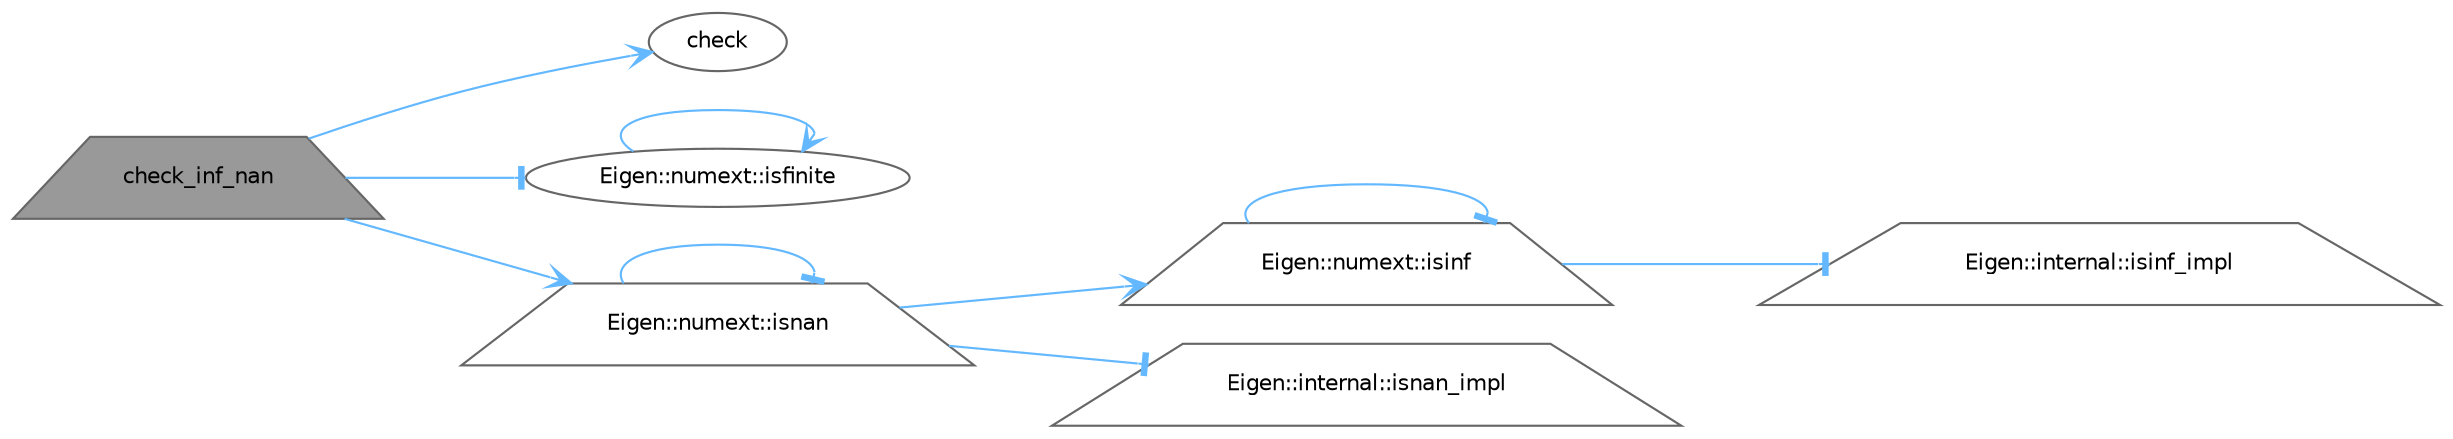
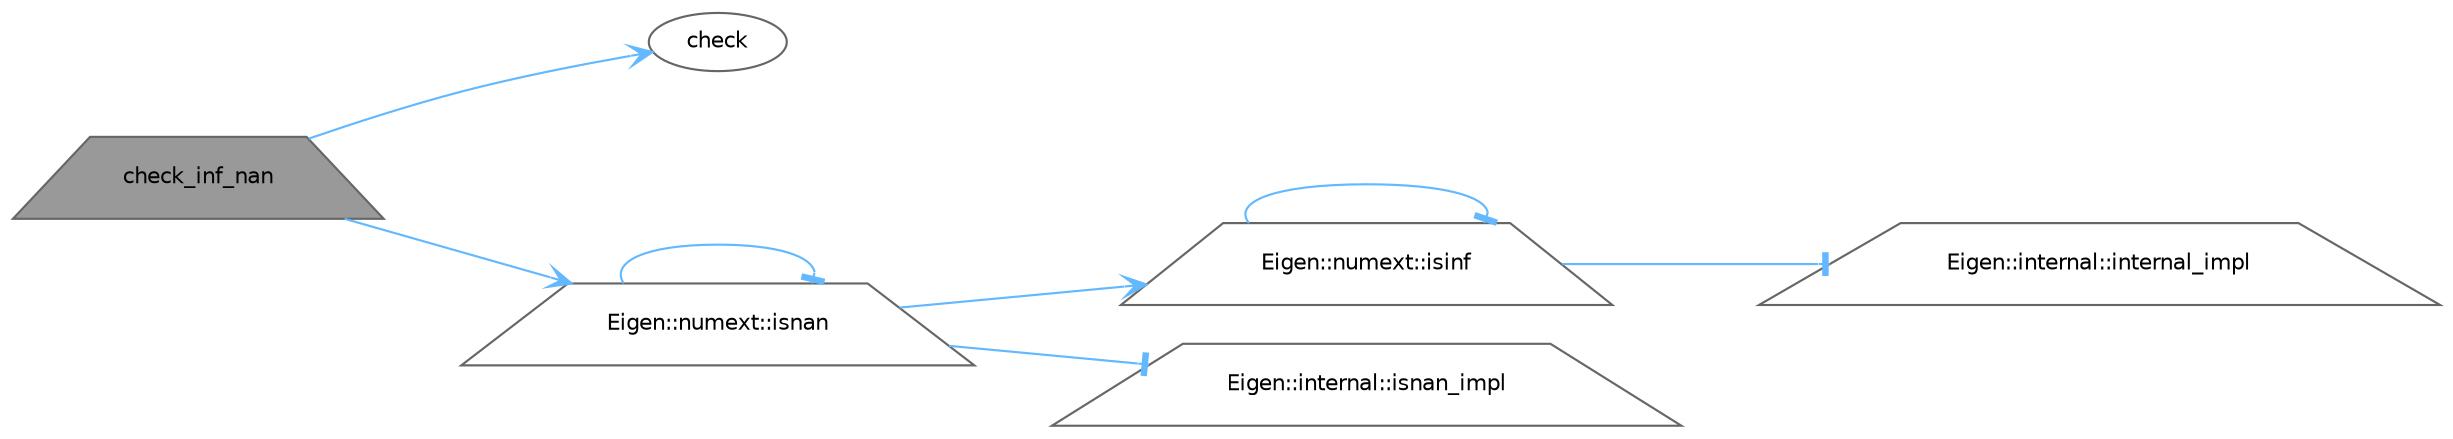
(718, 178) -> none
(2100, 264) -> (2100, 264)
